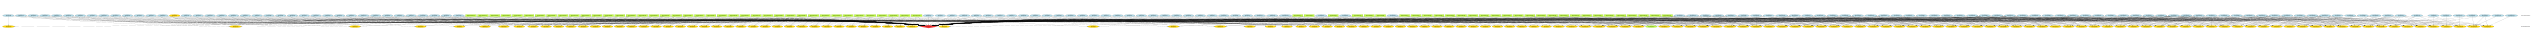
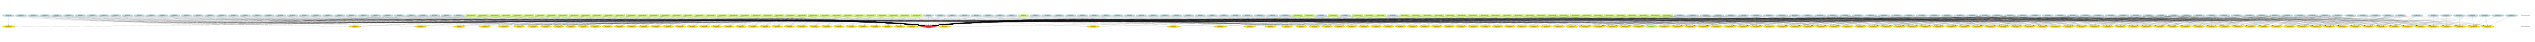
(175, 16) -> (175, 16)
(1024, 16) -> (1024, 16)
(235, 27) -> none
